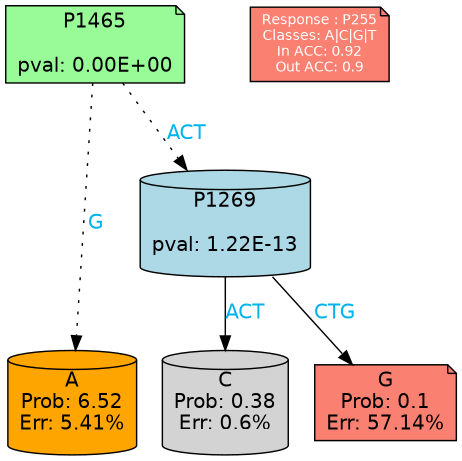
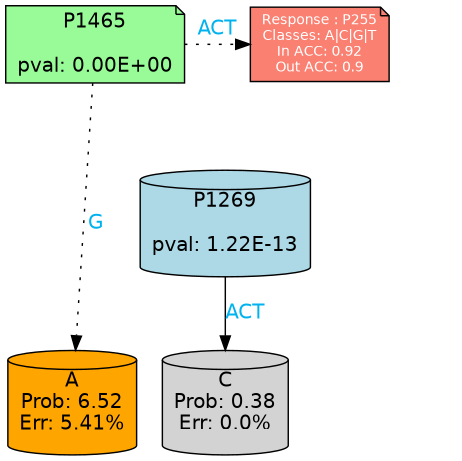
(150, 121) -> (210, 44)
(225, 403) -> (225, 403)
(386, 403) -> none
